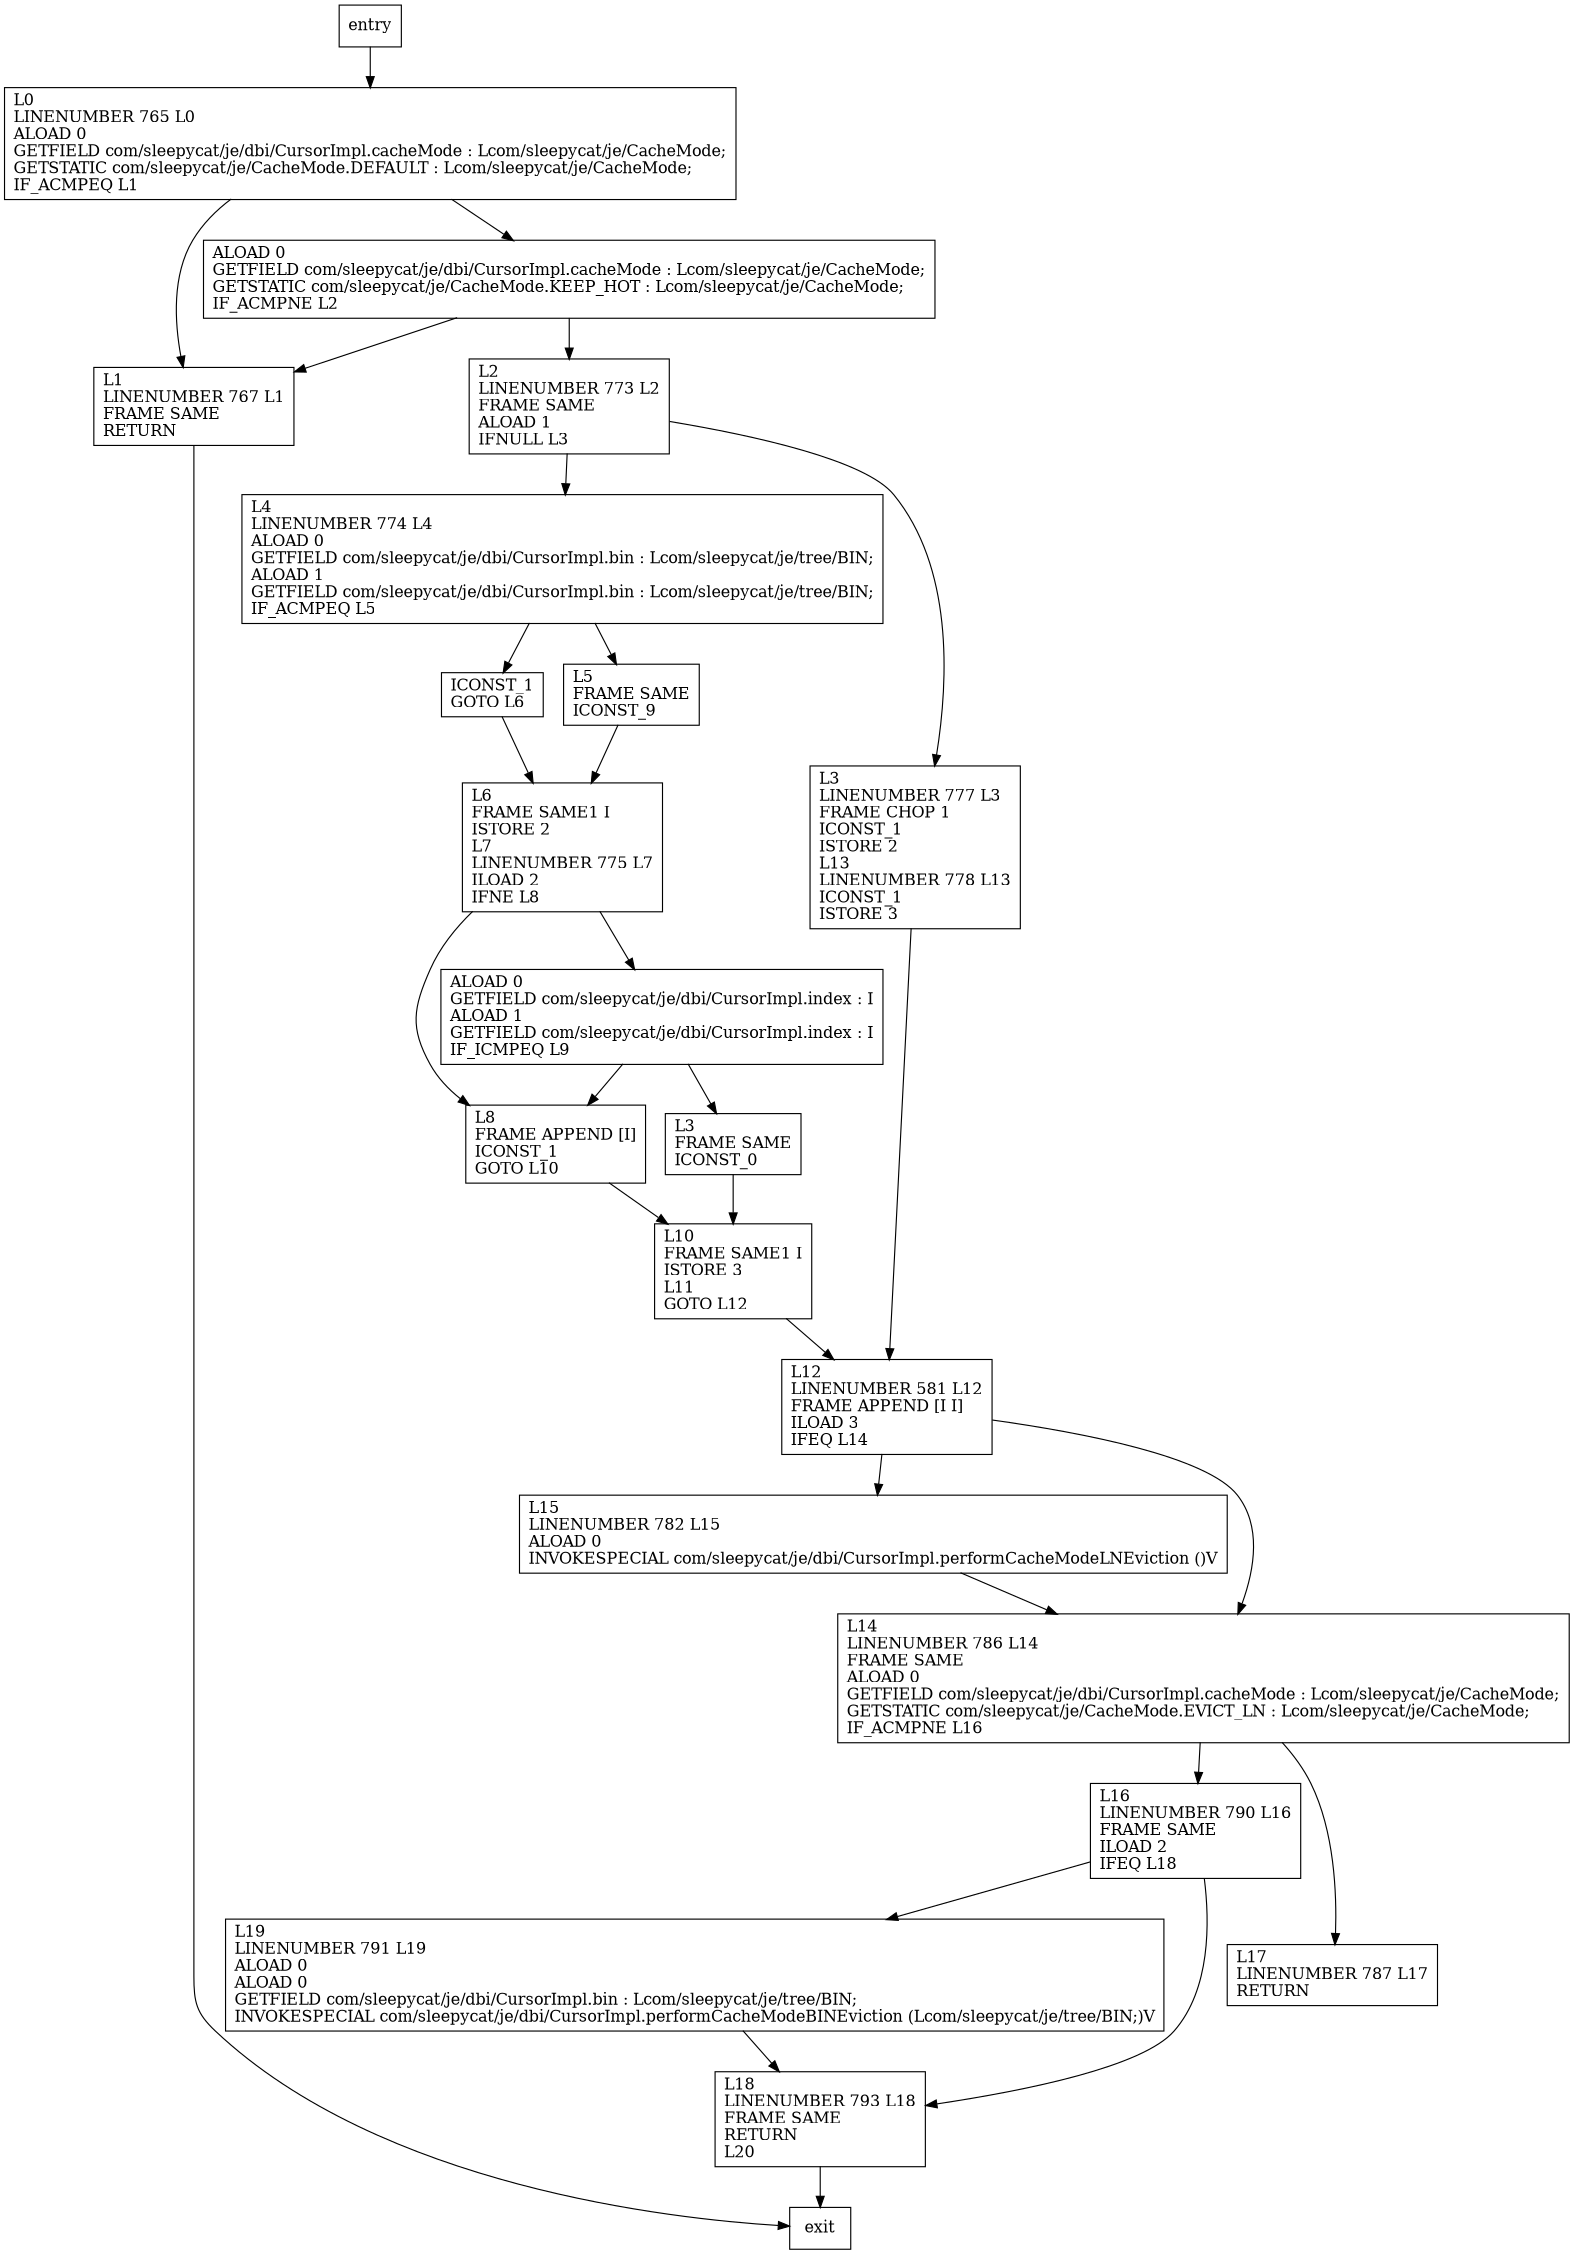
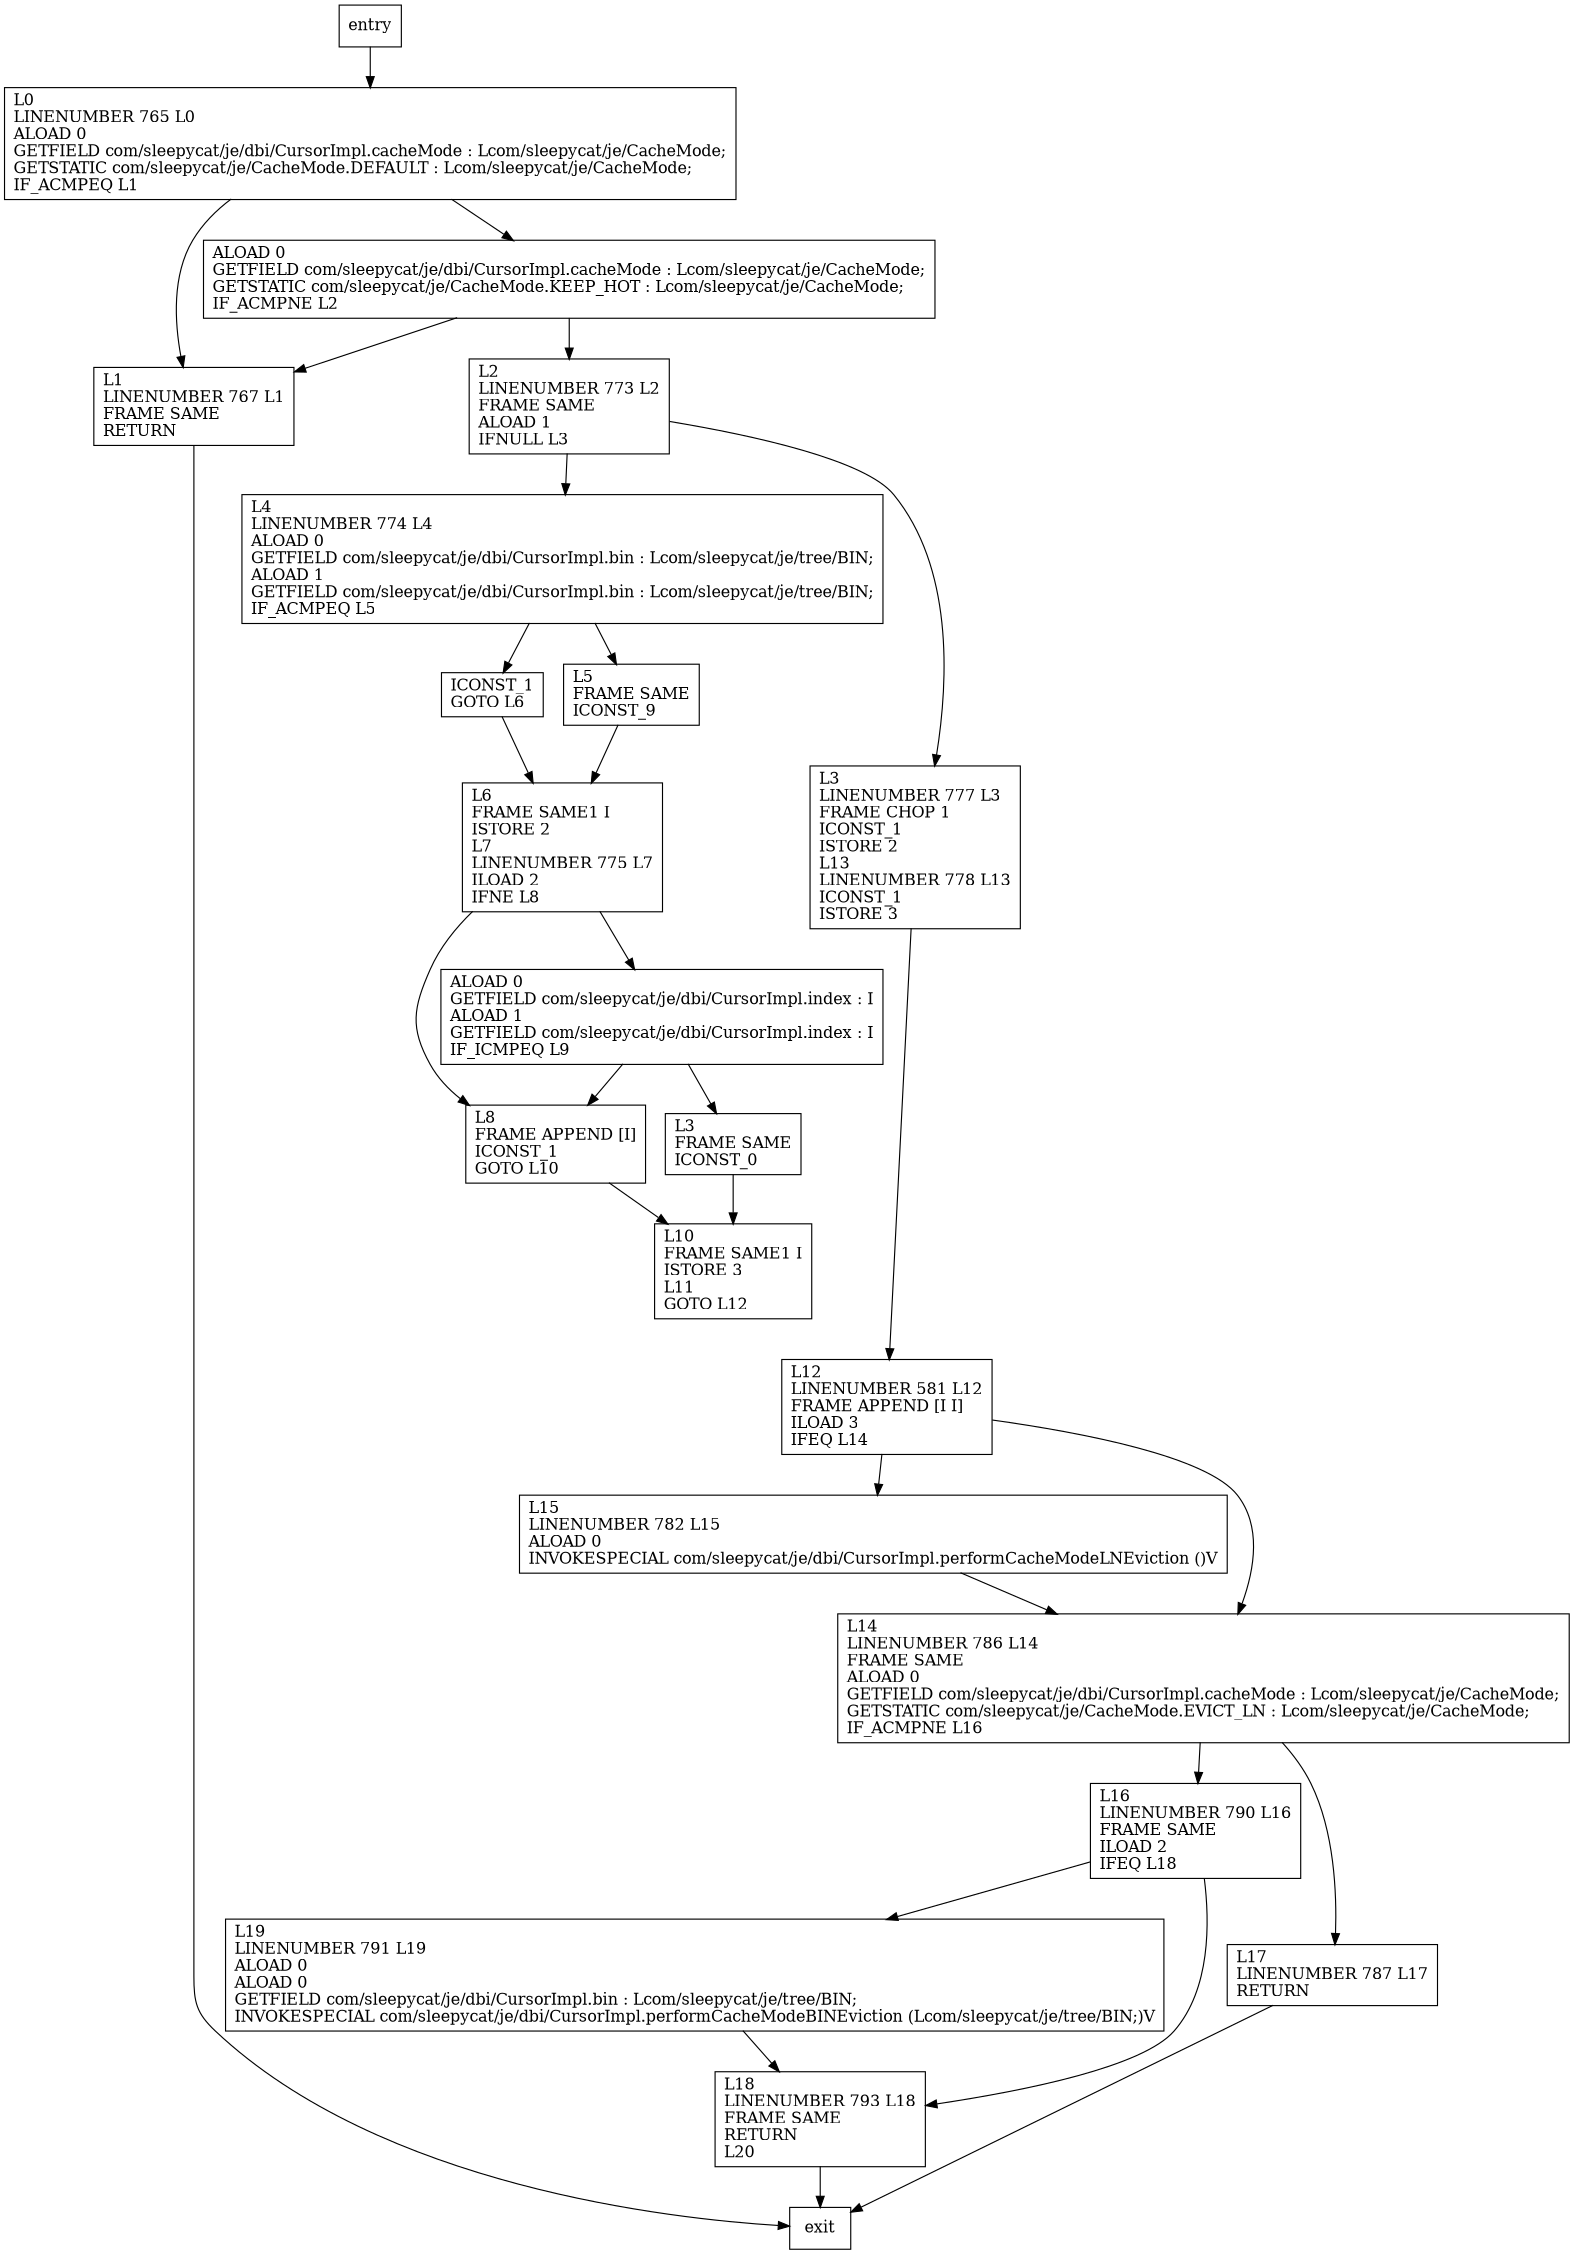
(806, 1335) -> none
none -> (1067, 2106)
